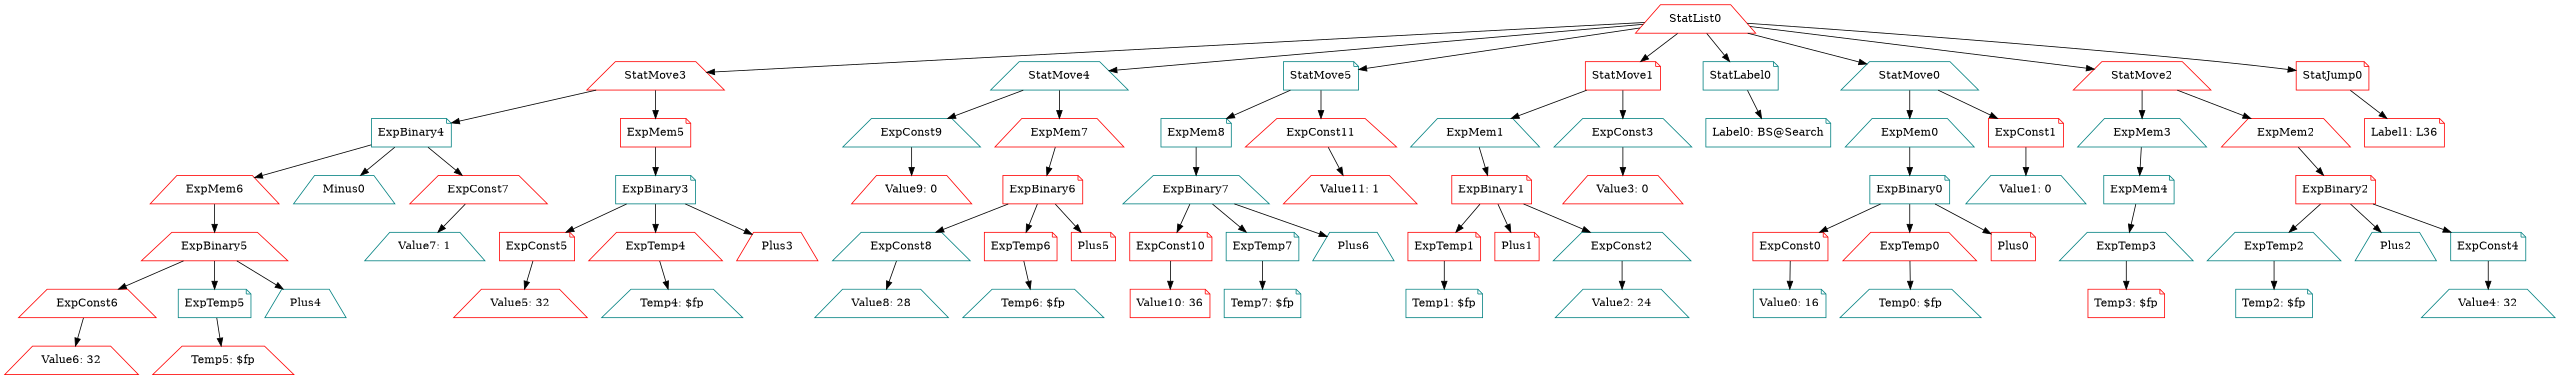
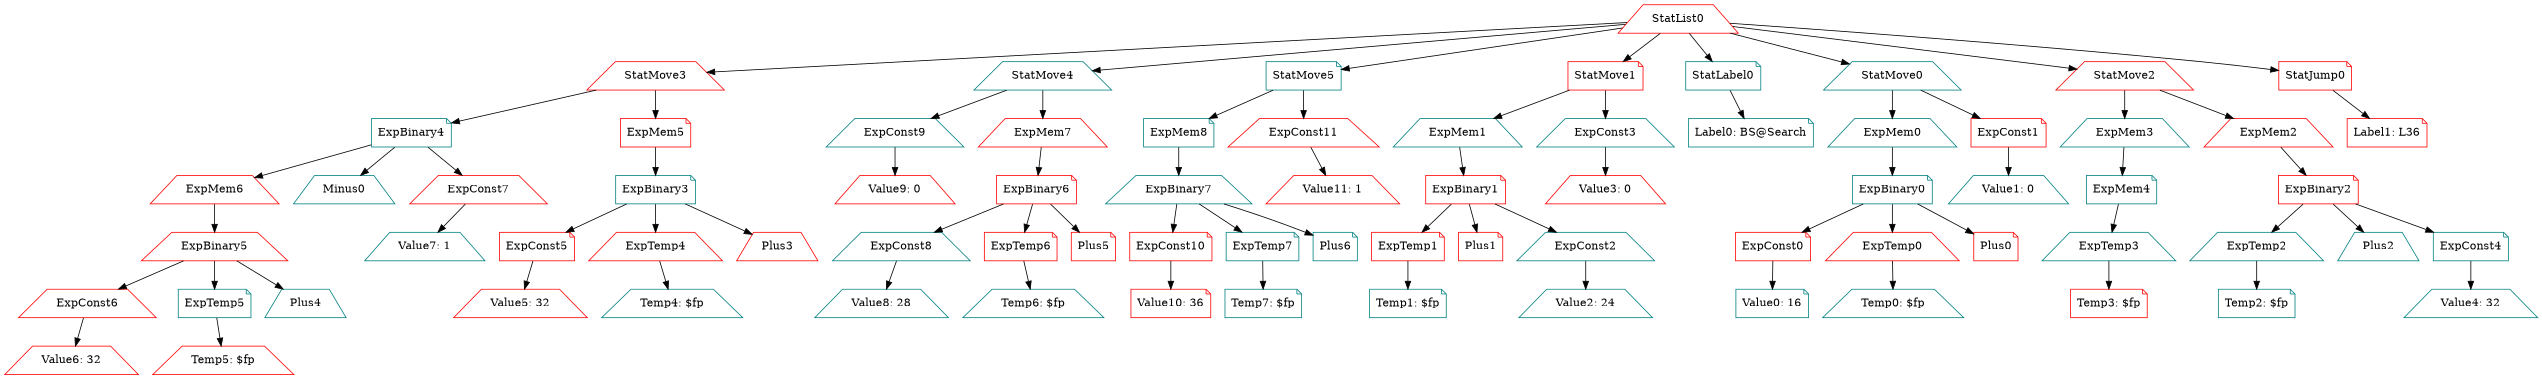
(1353, 247) -> (1335, 247)
